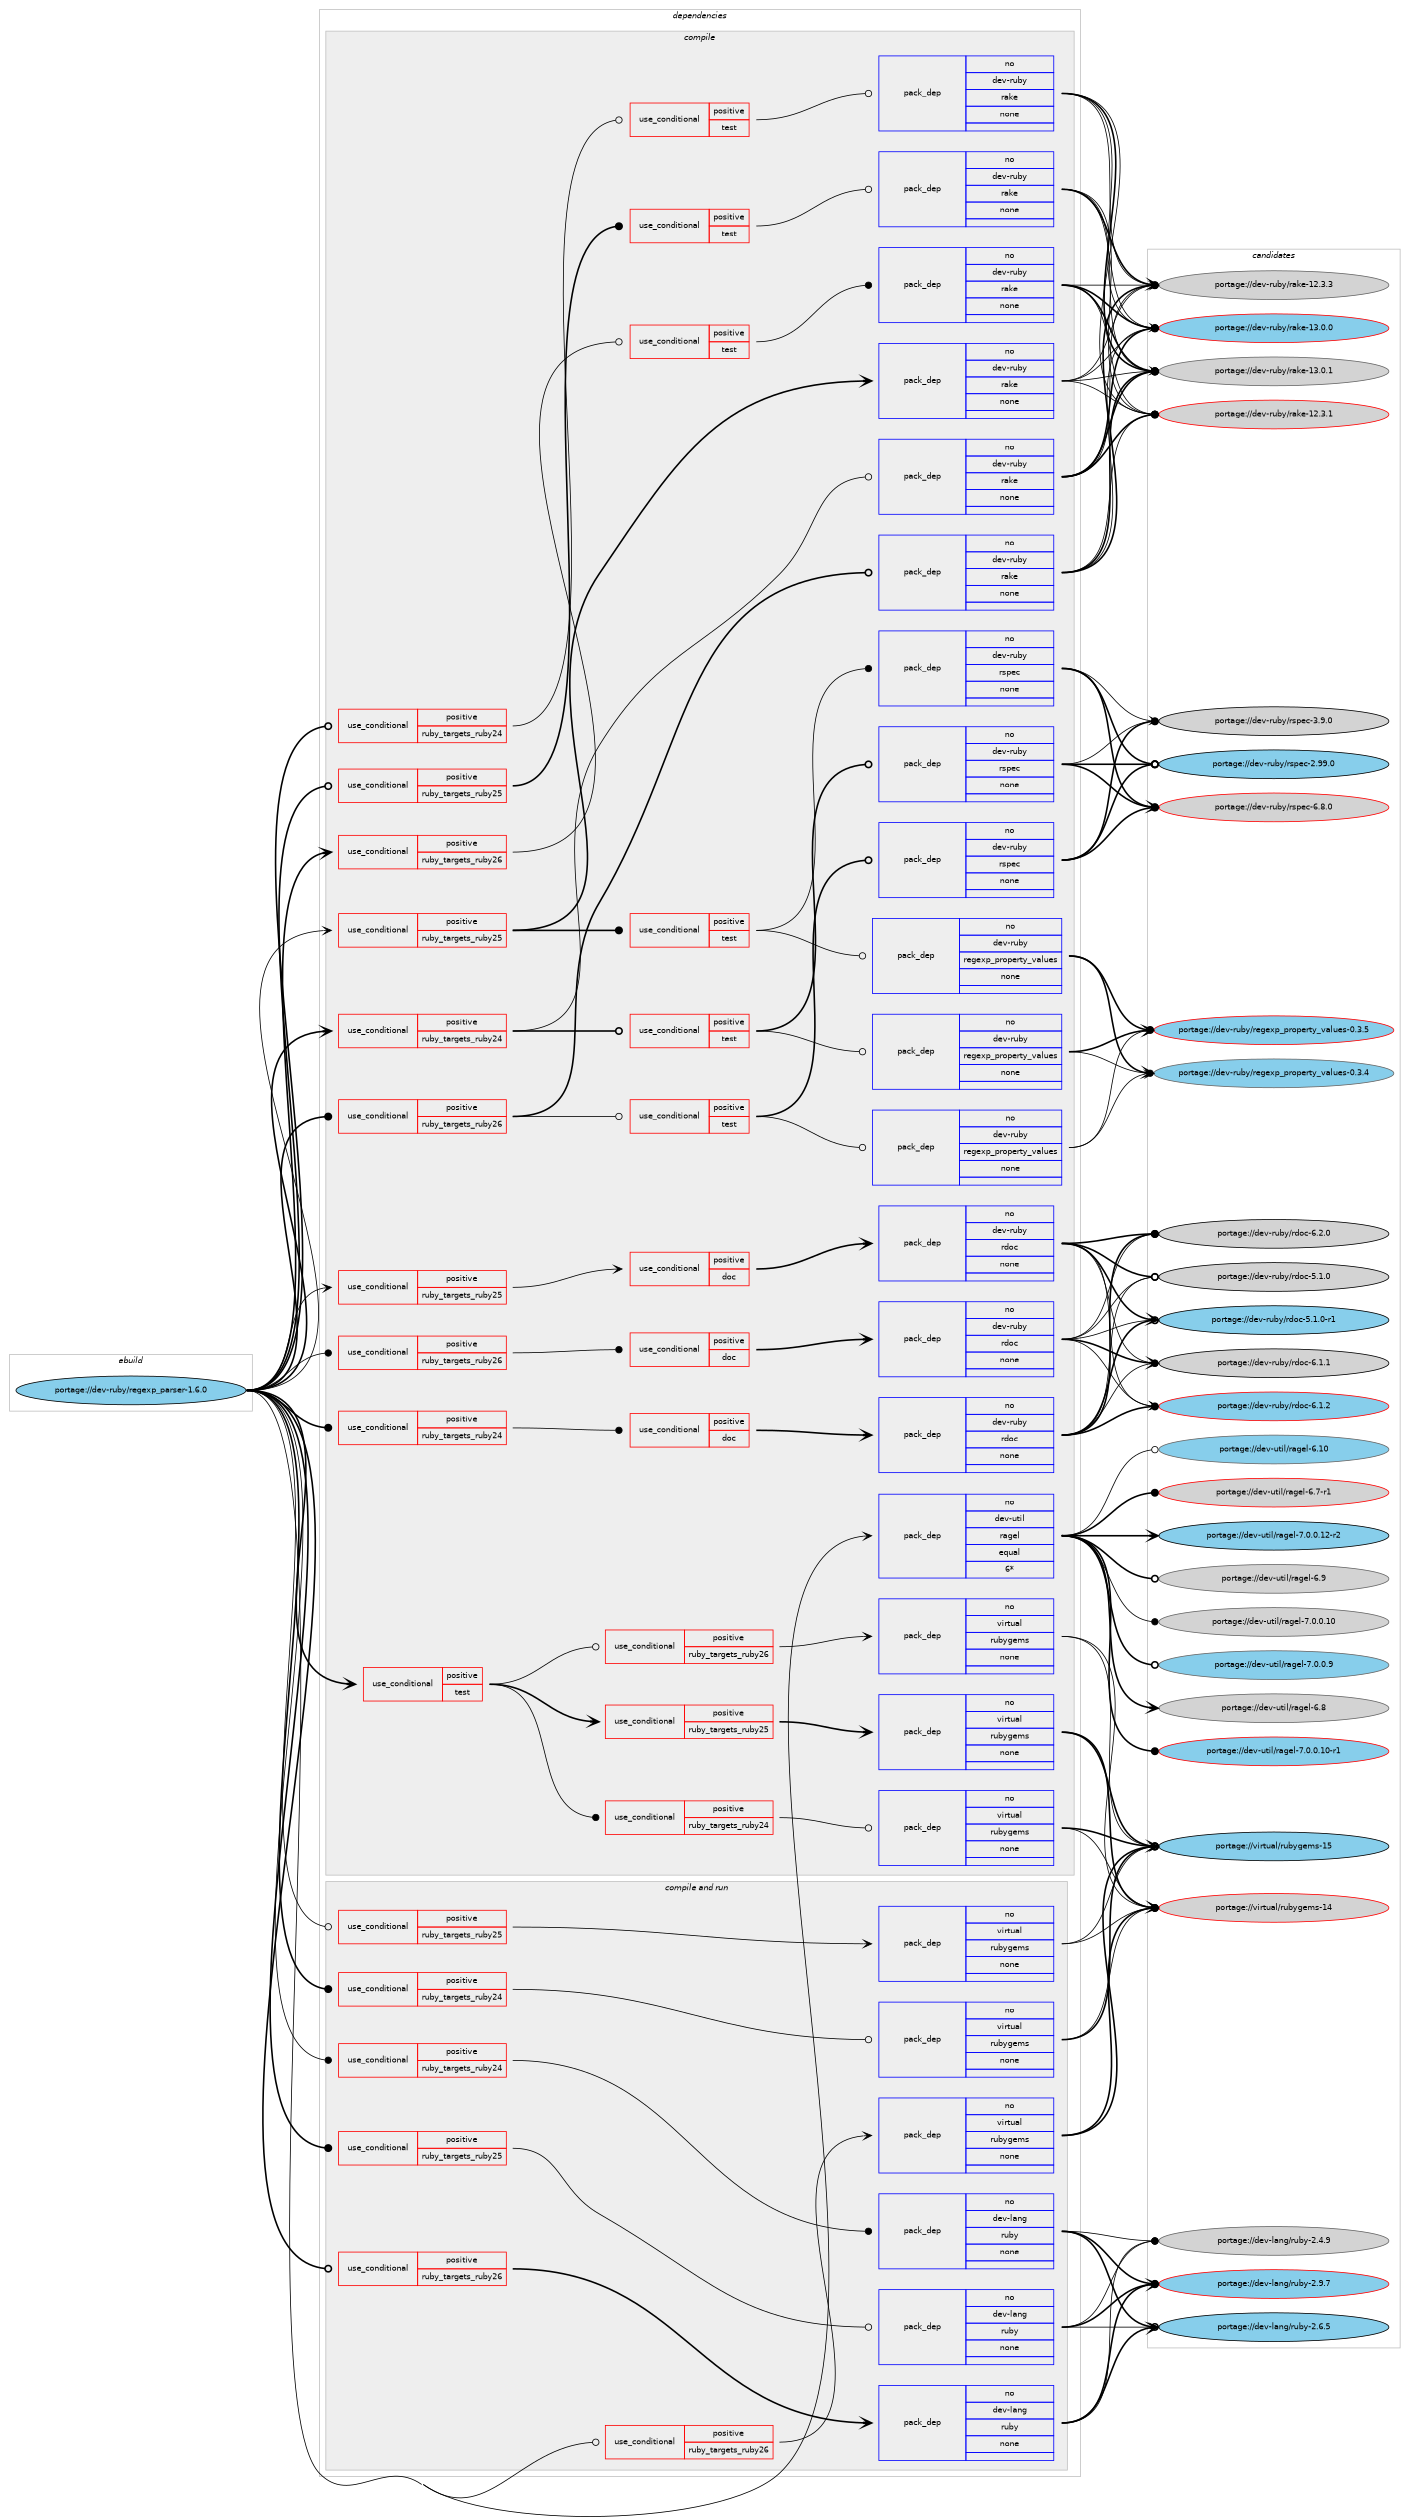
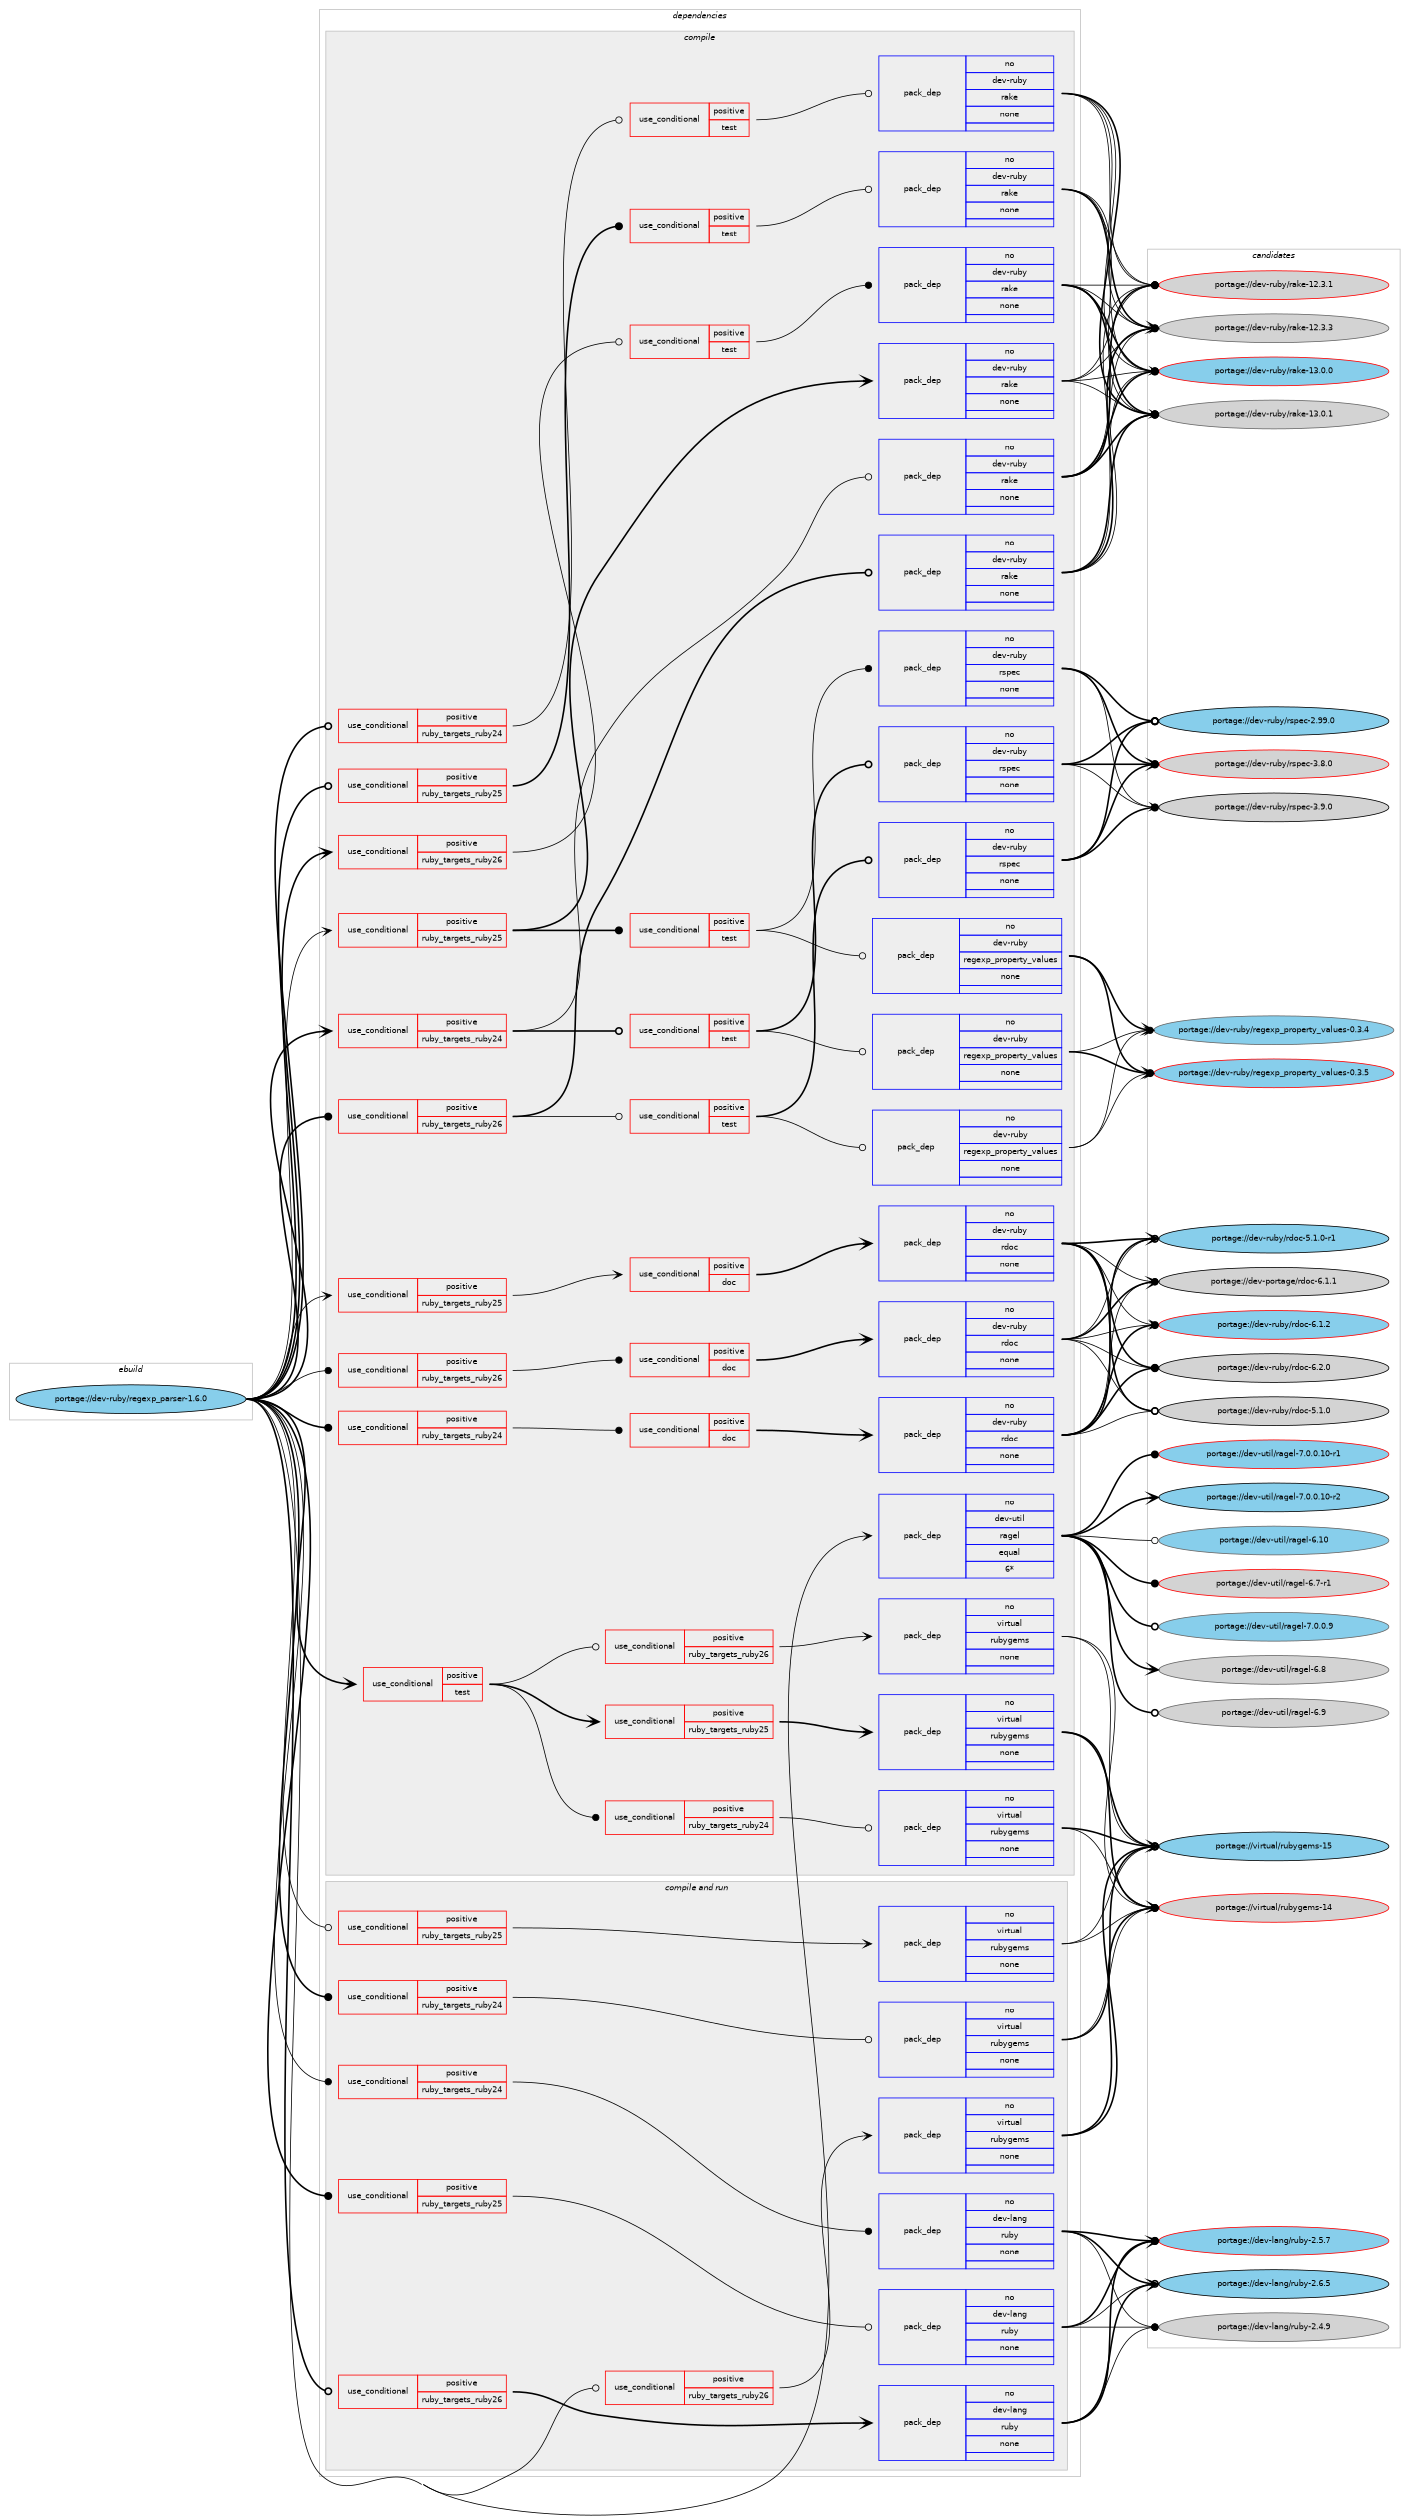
(1274, 807) -> (1274, 764)
(1274, 1363) -> (1274, 1282)
(1274, 1536) -> (1274, 1497)
(1274, 1622) -> none
(1274, 2284) -> (1274, 2241)
